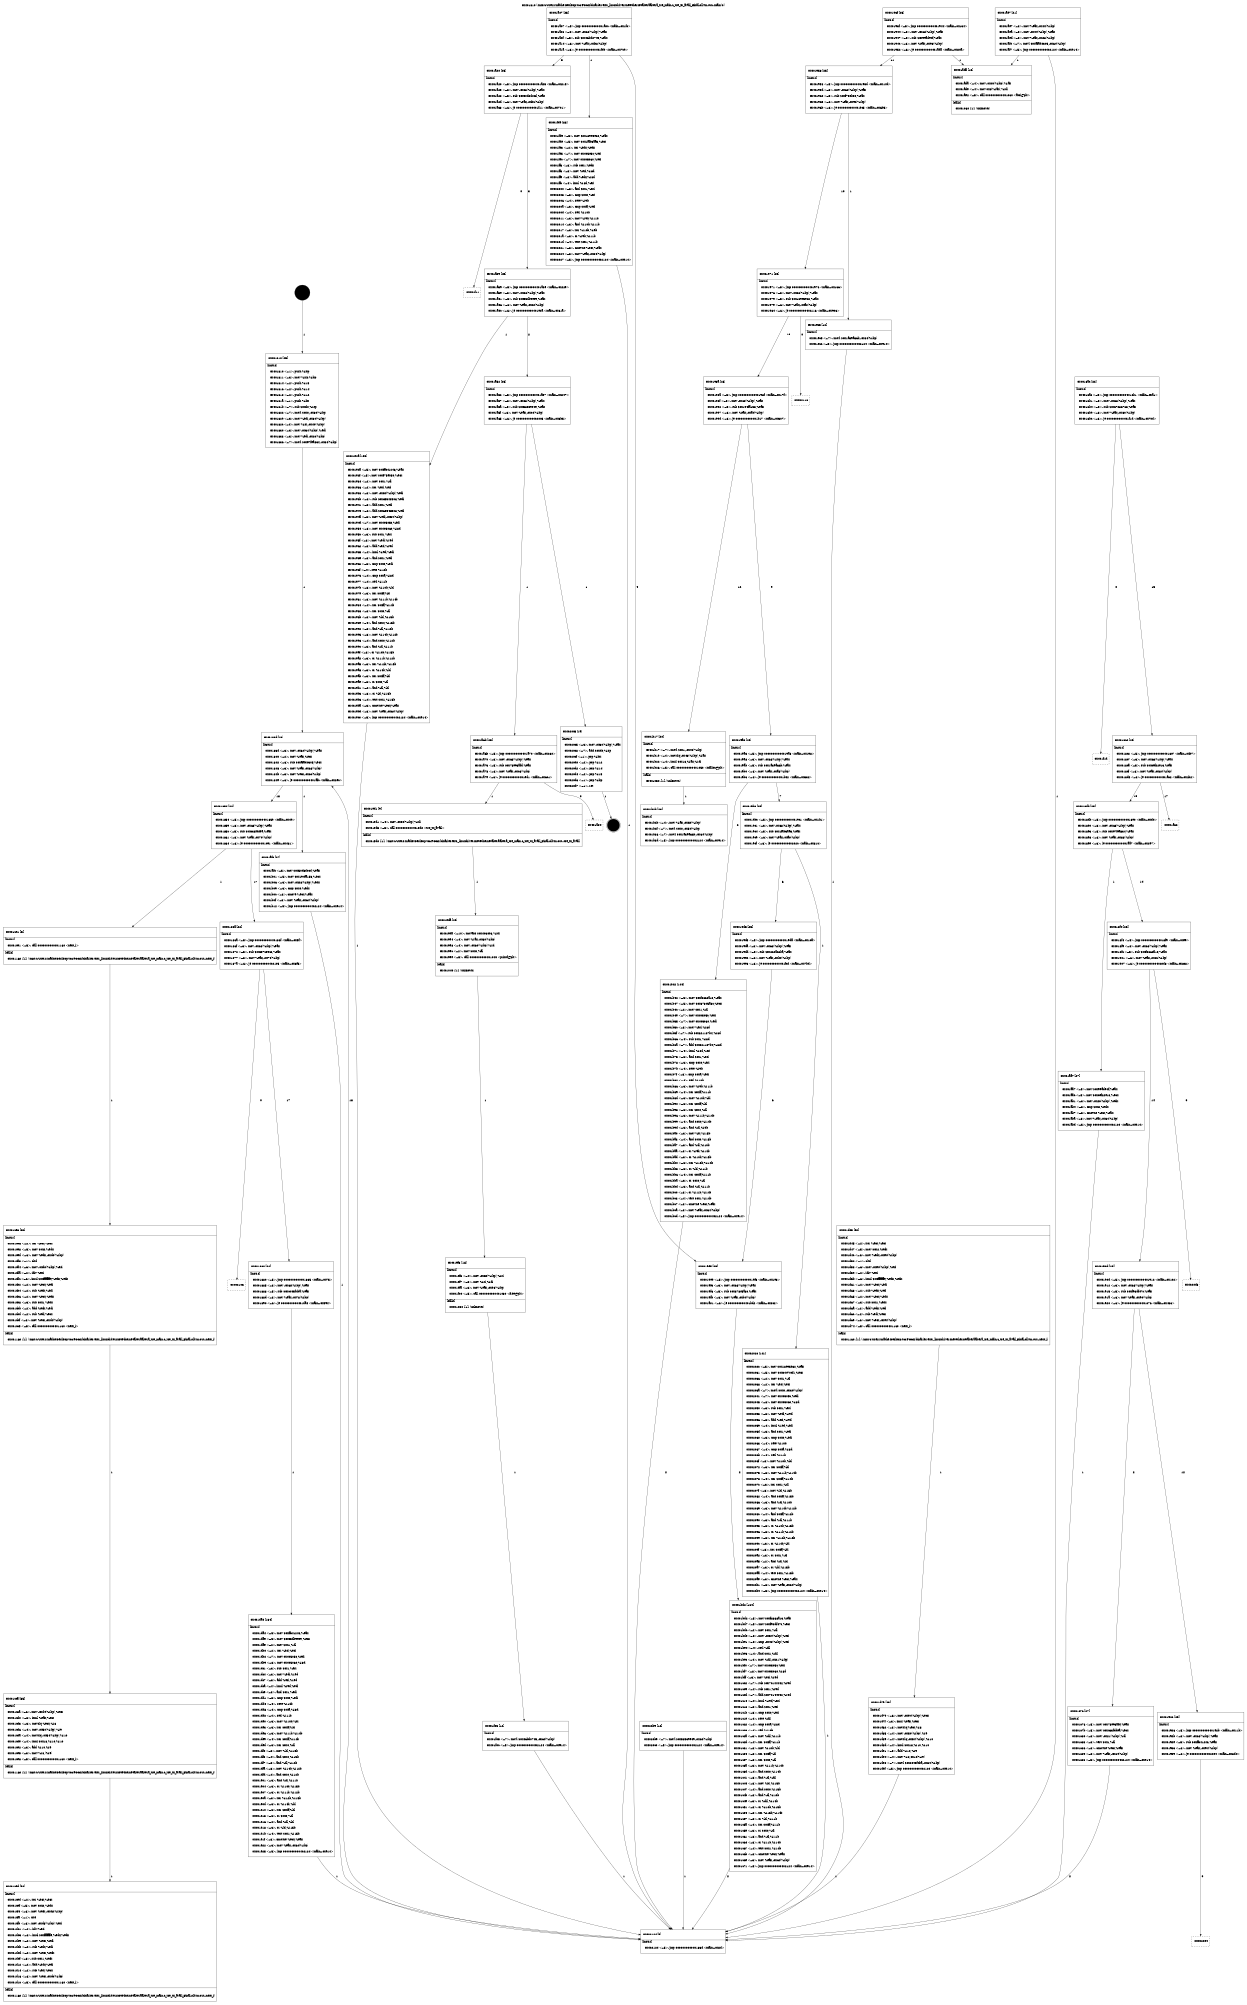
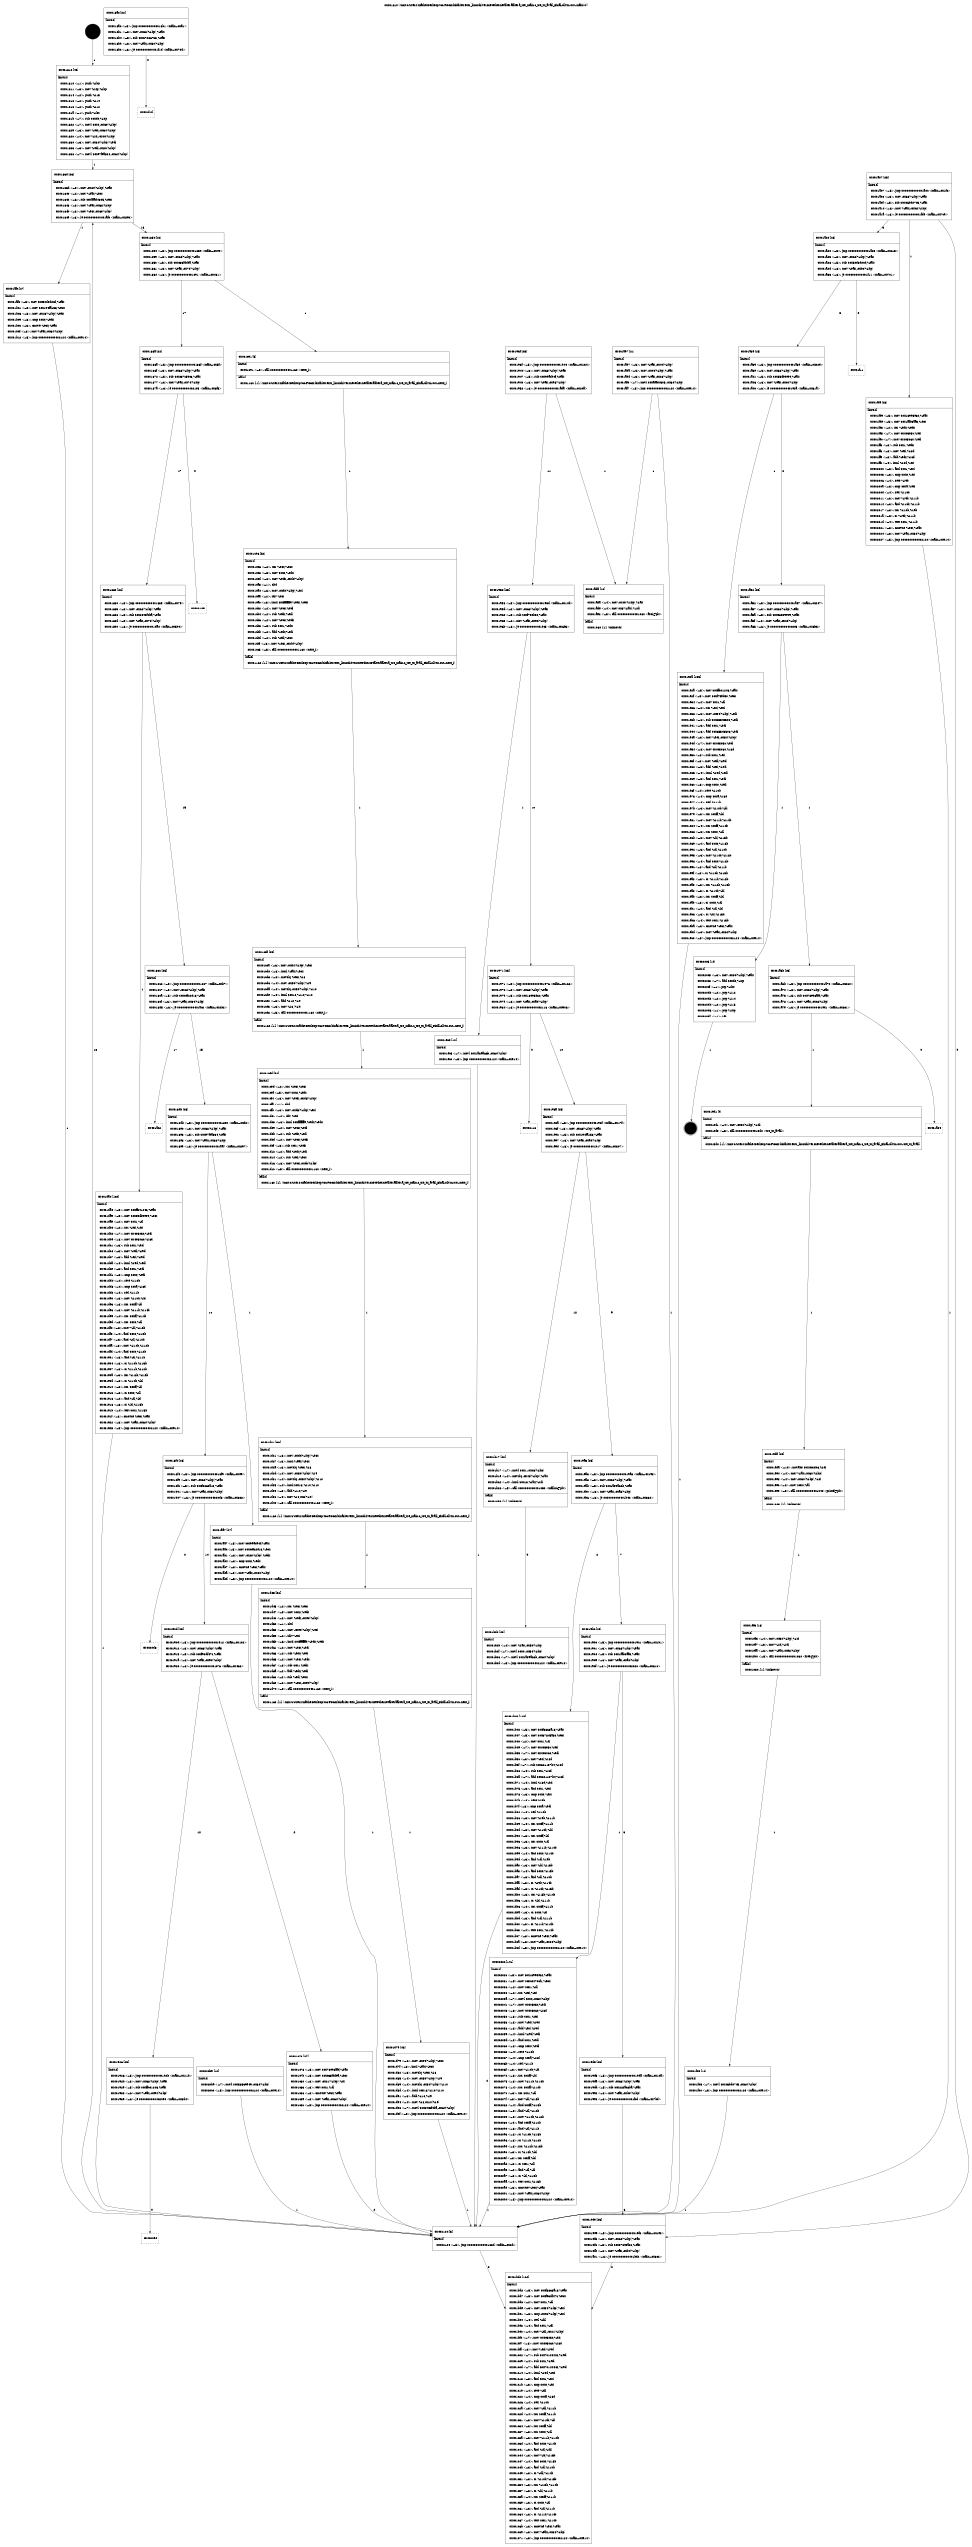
(1136, 579) -> (165, 798)
(685, 797) -> (527, 1555)
none -> (365, 1480)
(713, 1899) -> (492, 2279)
